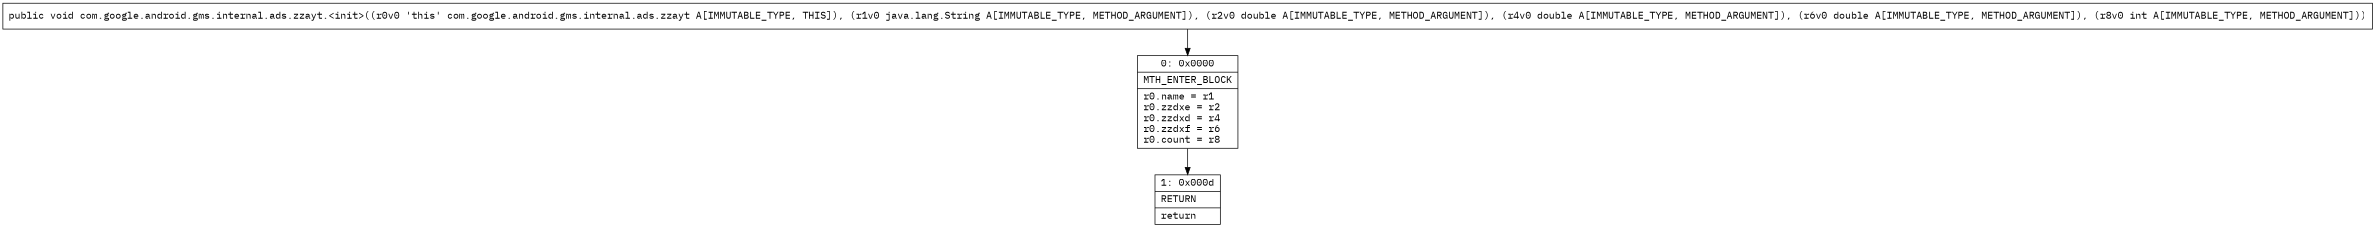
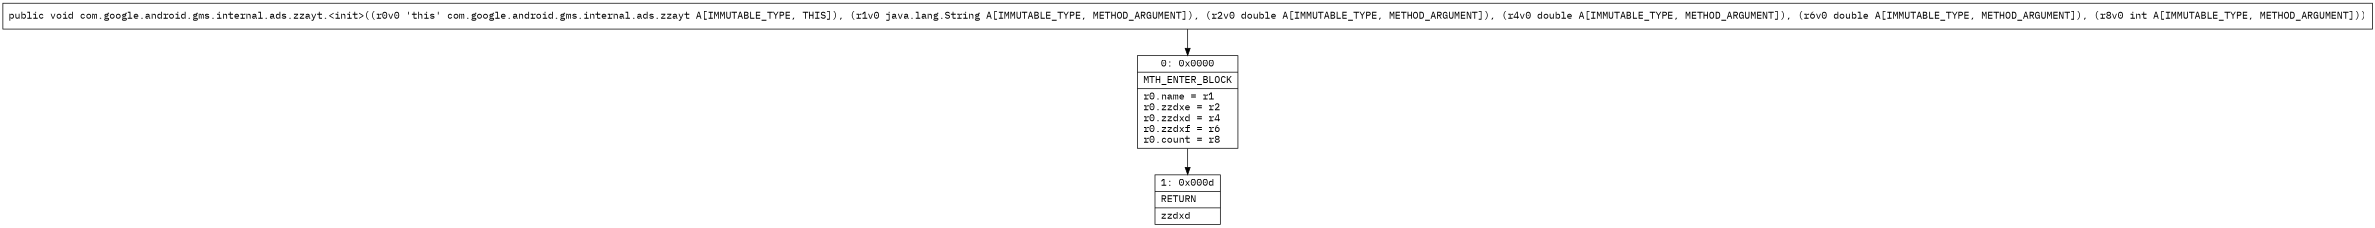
(1179, 216) -> (1176, 216)
